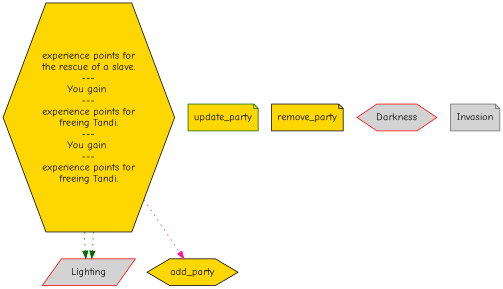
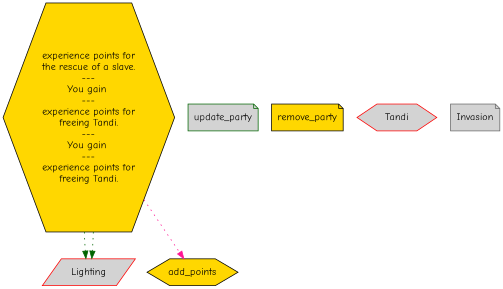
(223, 117) -> (223, 117)
(397, 117) -> (397, 117)
(193, 272) -> (193, 272)
